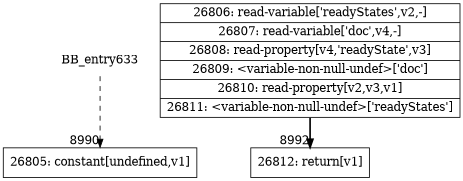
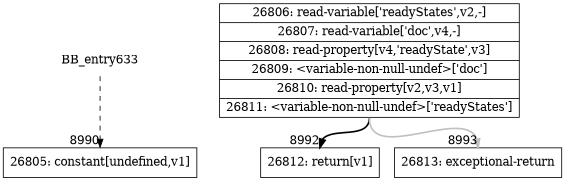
none -> (478, 163)
